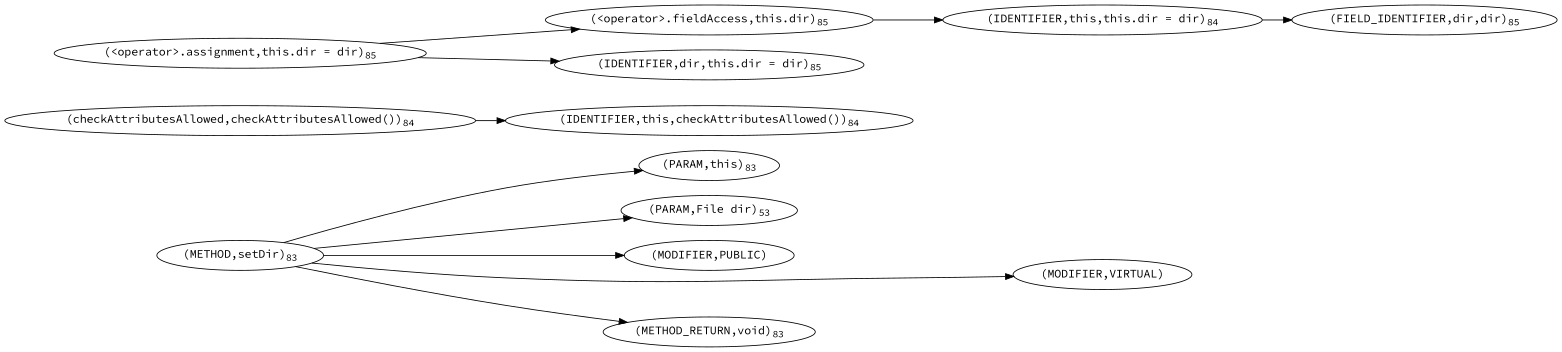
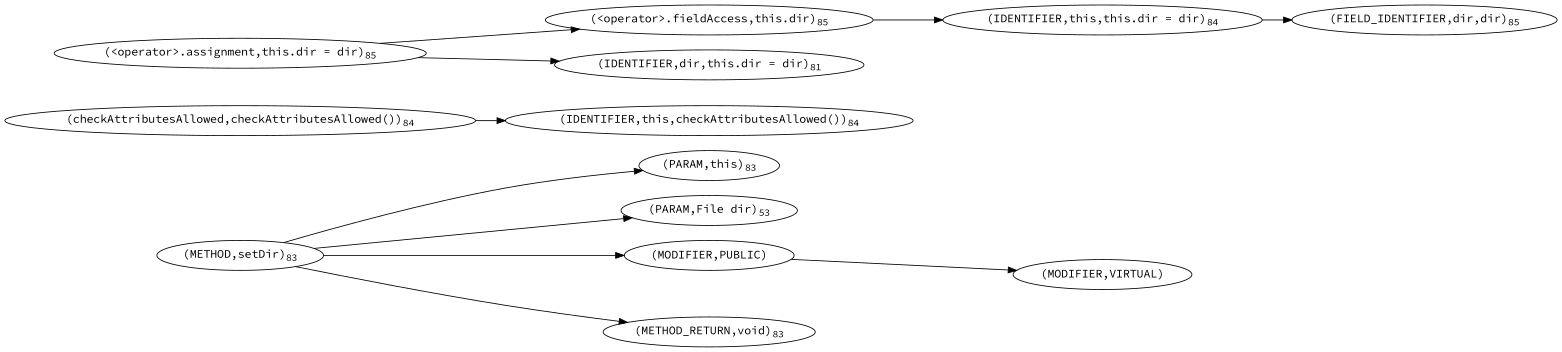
(816, 64) -> (816, 64)
(658, 282) -> (900, 265)
